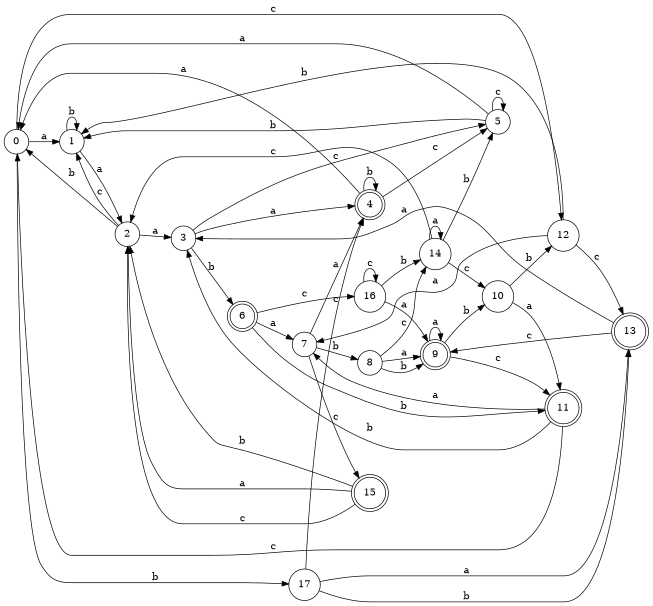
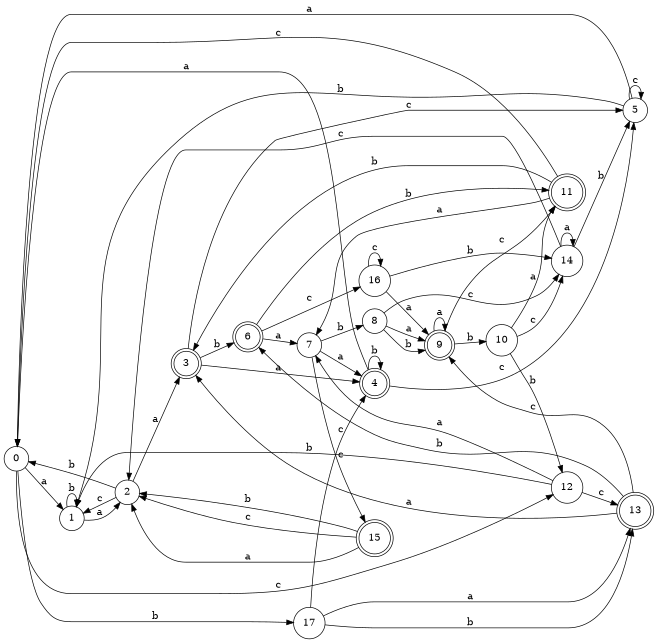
(184, 238) -> (186, 364)
(464, 273) -> (545, 315)
none -> (435, 451)
